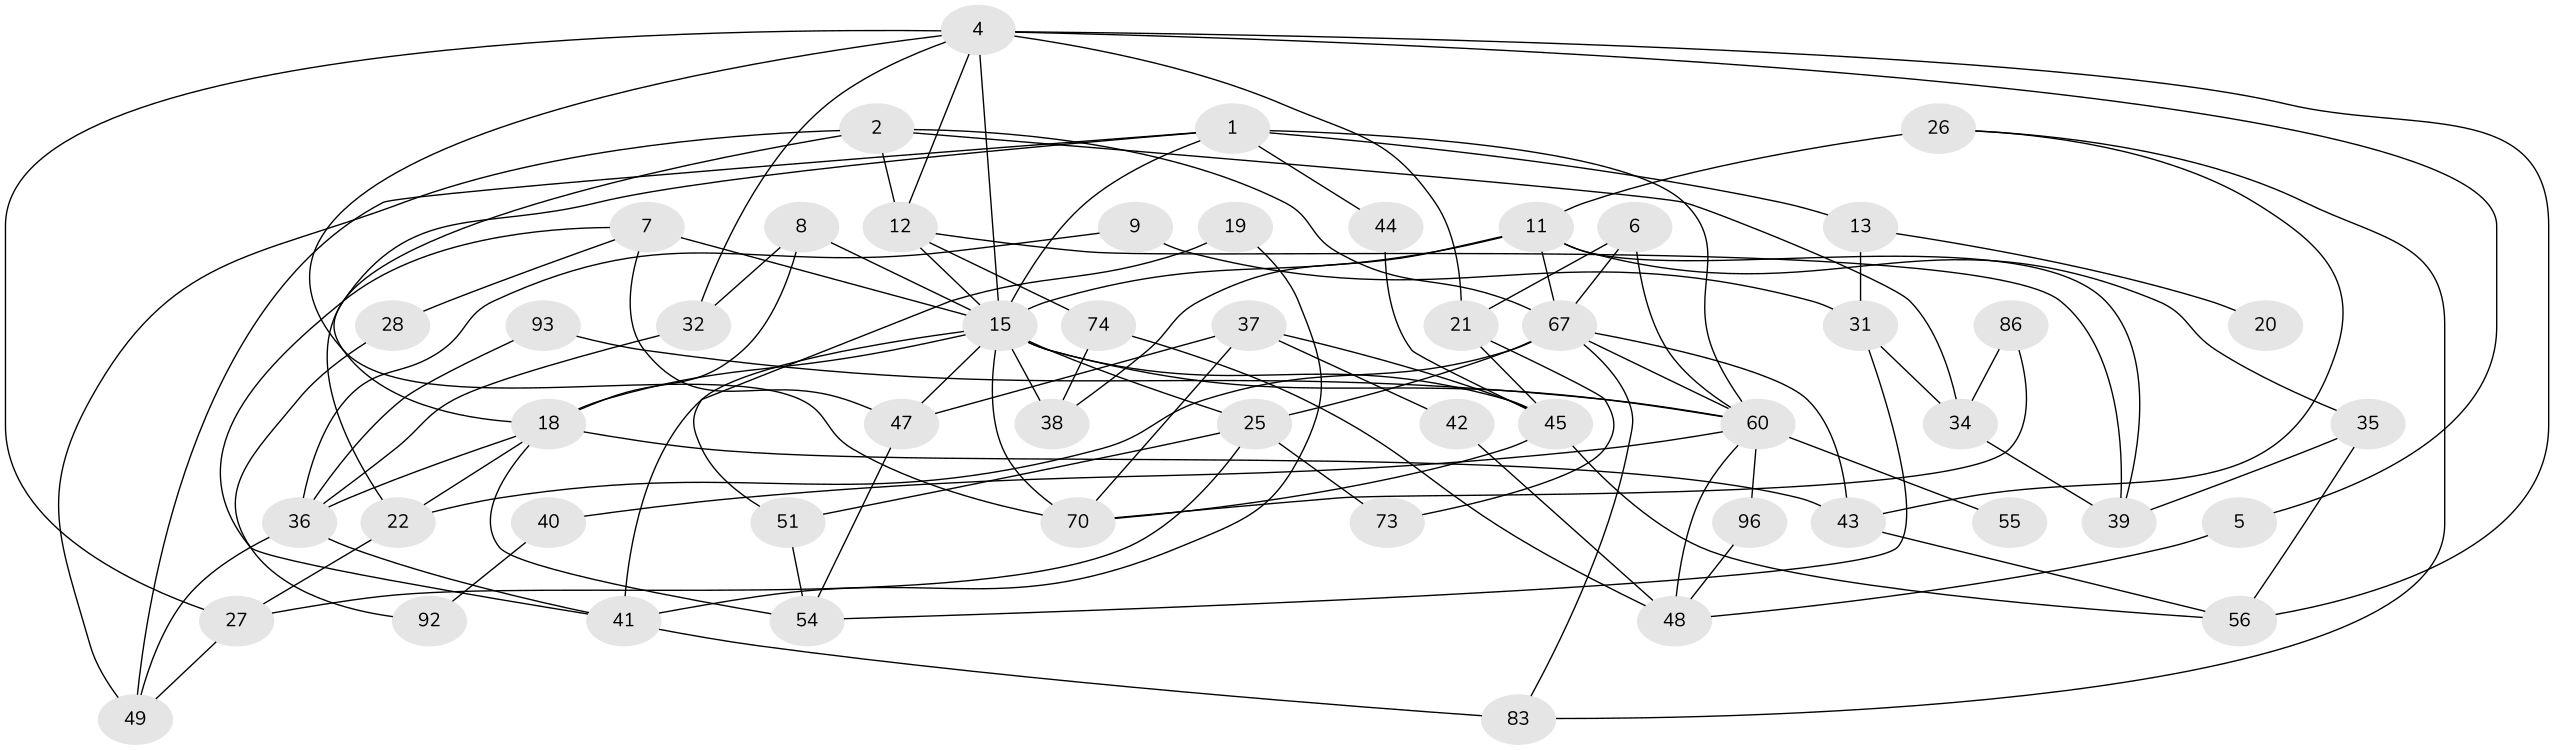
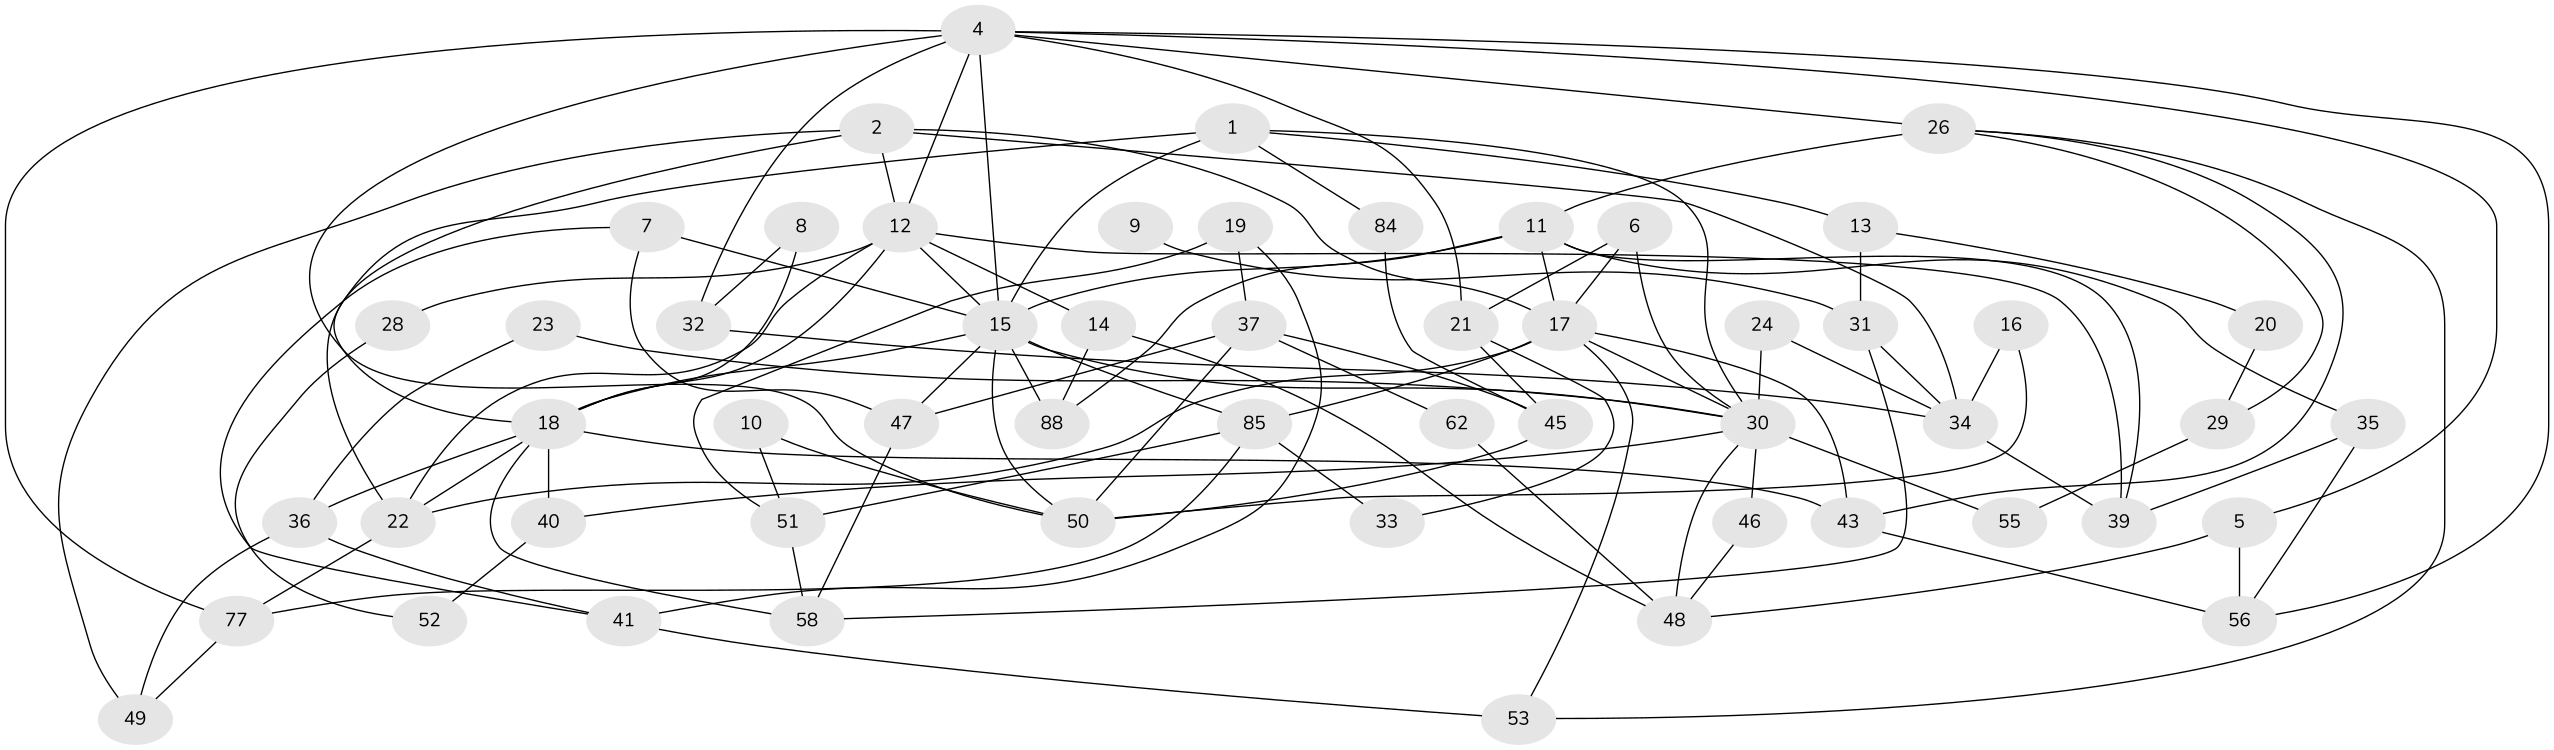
none -> (1458, 79)
(505, 188) -> none
(1386, 227) -> (1386, 227)
(649, 256) -> none
(519, 274) -> (647, 278)
(901, 276) -> none
none -> (1242, 276)
(543, 326) -> (543, 326)
(1099, 326) -> (1099, 326)
(1560, 326) -> (1560, 326)
none -> (1762, 326)
(2011, 326) -> (2011, 326)
none -> (774, 352)
none -> (638, 374)
(1278, 375) -> none
(459, 397) -> (1298, 368)
(680, 424) -> none
none -> (751, 424)
(1052, 424) -> (1052, 424)
(1255, 424) -> (1255, 424)
(1457, 424) -> (1457, 424)
(1758, 424) -> (1758, 424)
none -> (2218, 424)
none -> (549, 473)
(1078, 523) -> (1078, 523)
(1387, 523) -> (1387, 523)
(1750, 523) -> (1750, 523)
(1868, 585) -> (2240, 572)
(237, 621) -> (237, 621)
(430, 621) -> (430, 621)
(807, 621) -> (807, 621)
(1519, 720) -> (1519, 720)
